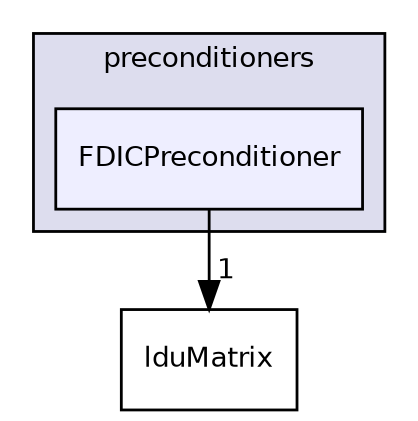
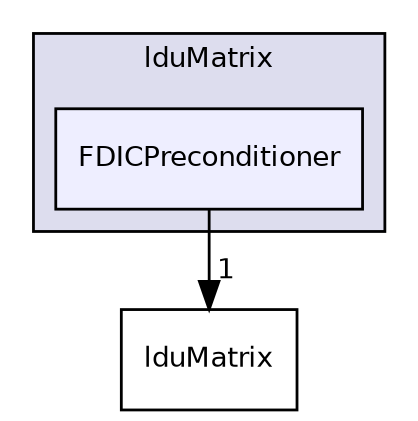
(209, 60) -> (209, 60)
